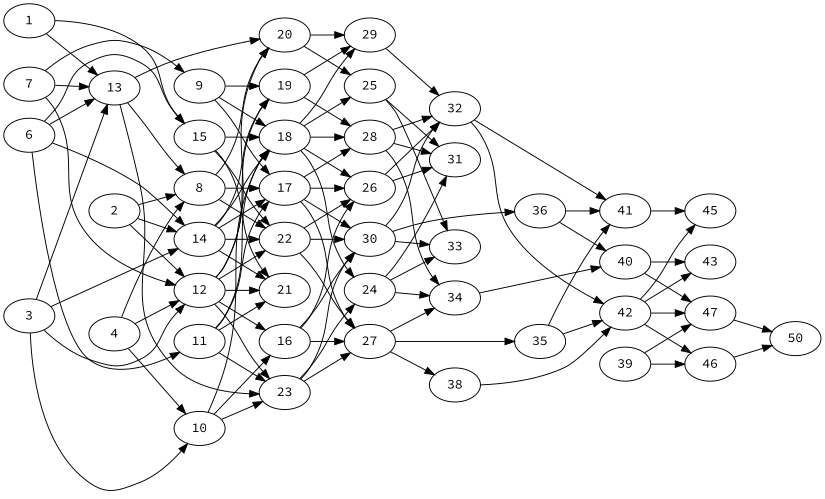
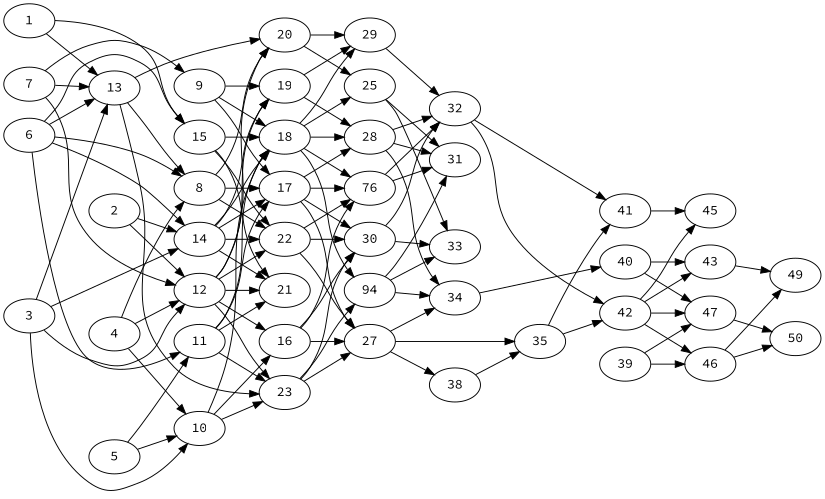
(370, 188) -> (370, 188)
(150, 201) -> (116, 147)
(540, 211) -> none
none -> (795, 275)
(370, 290) -> (370, 290)
(548, 374) -> (493, 365)
none -> (114, 457)
